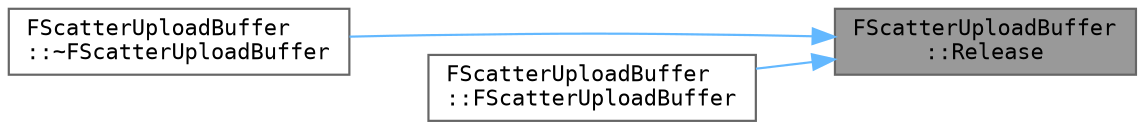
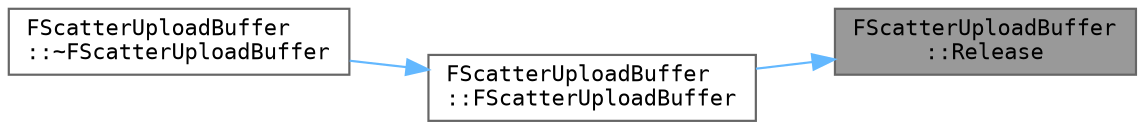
(581, 34) -> (378, 64)
